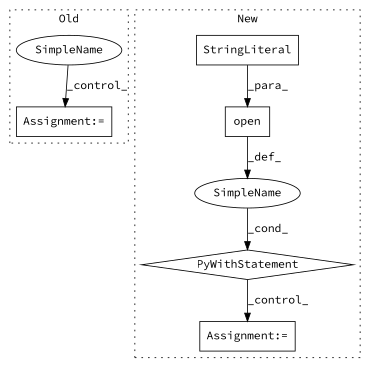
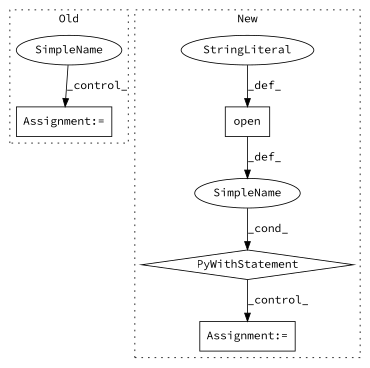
(247, 50) -> (247, 50)
(268, 86) -> (265, 86)
